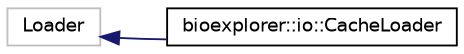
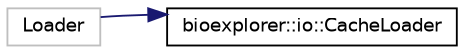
(143, 39) -> (124, 16)
